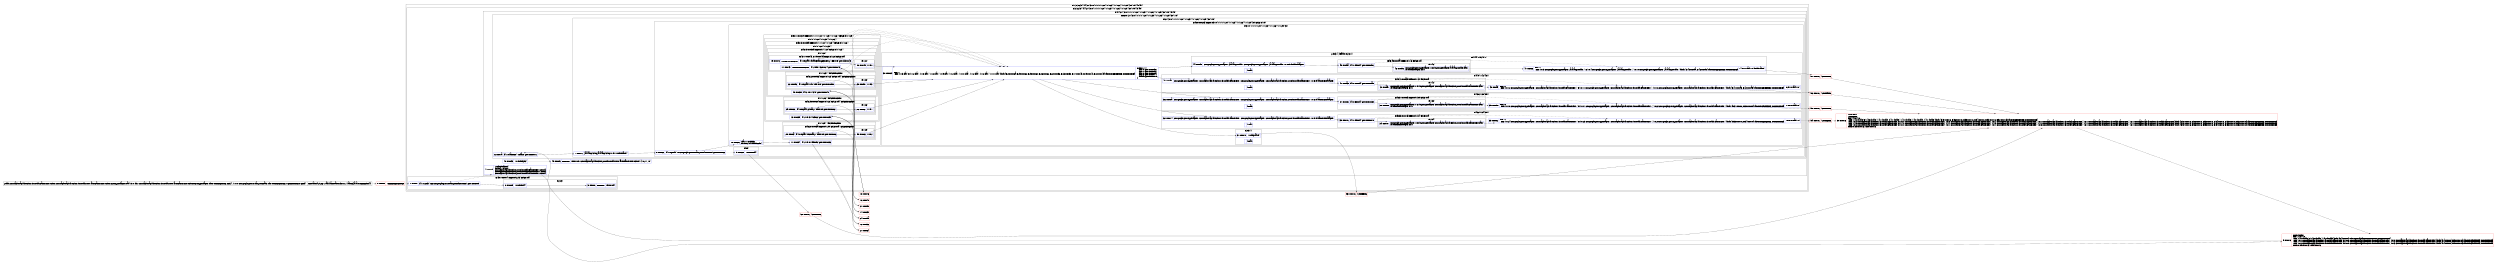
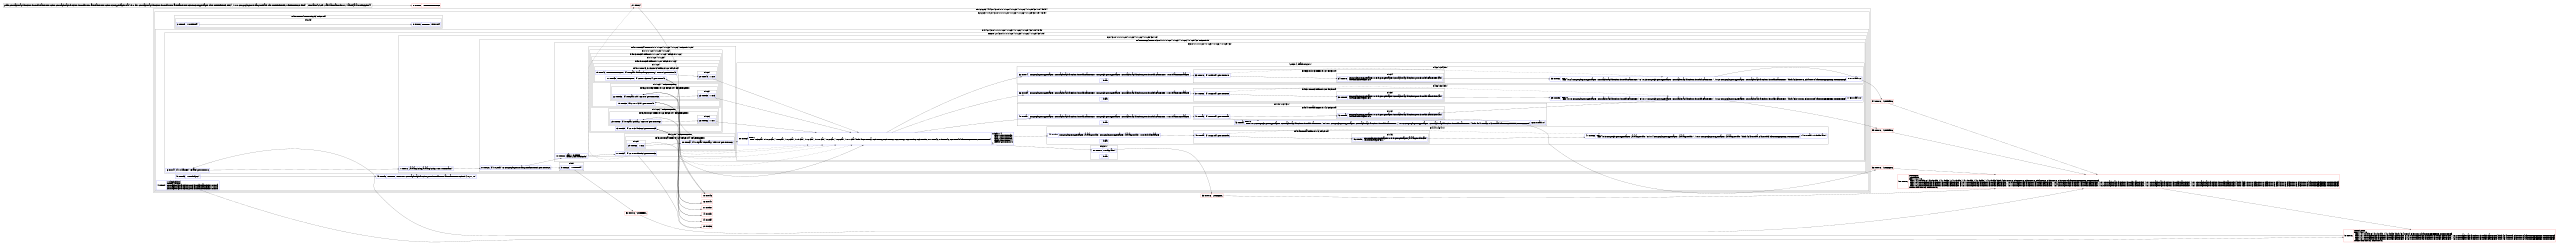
(1821, 77) -> none
(1486, 87) -> (1548, 107)
(854, 111) -> (683, 163)
(846, 134) -> (662, 145)
(444, 184) -> none
